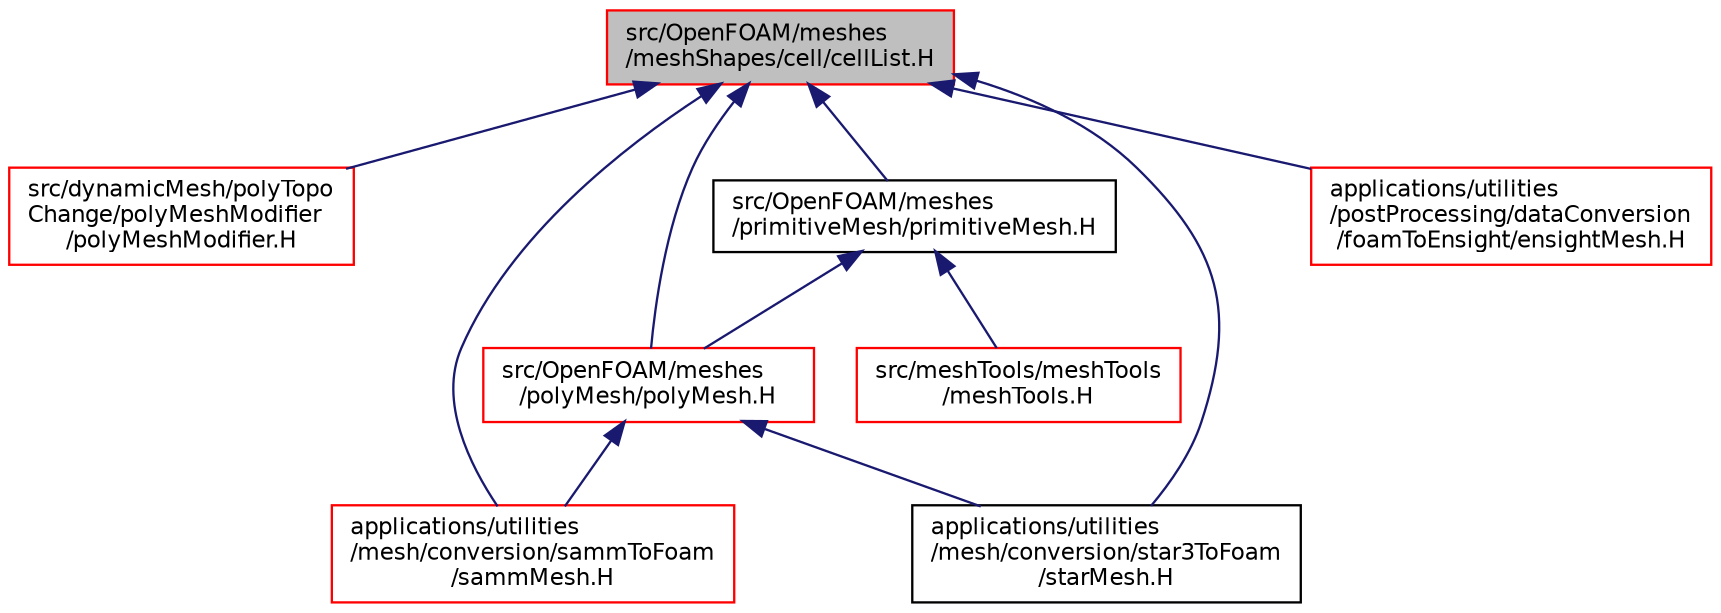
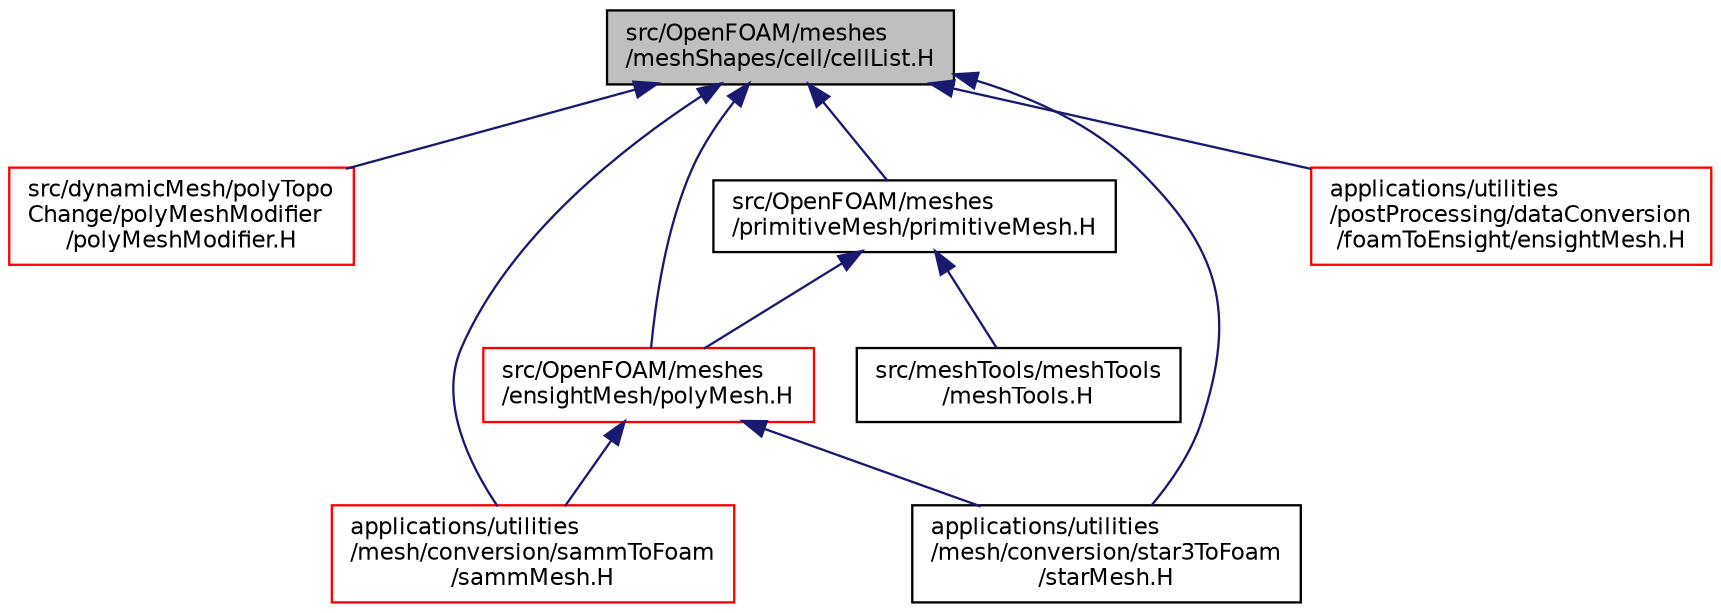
(780, 47) -> (780, 47)
(649, 385) -> (649, 385)
(1019, 385) -> (1019, 385)
